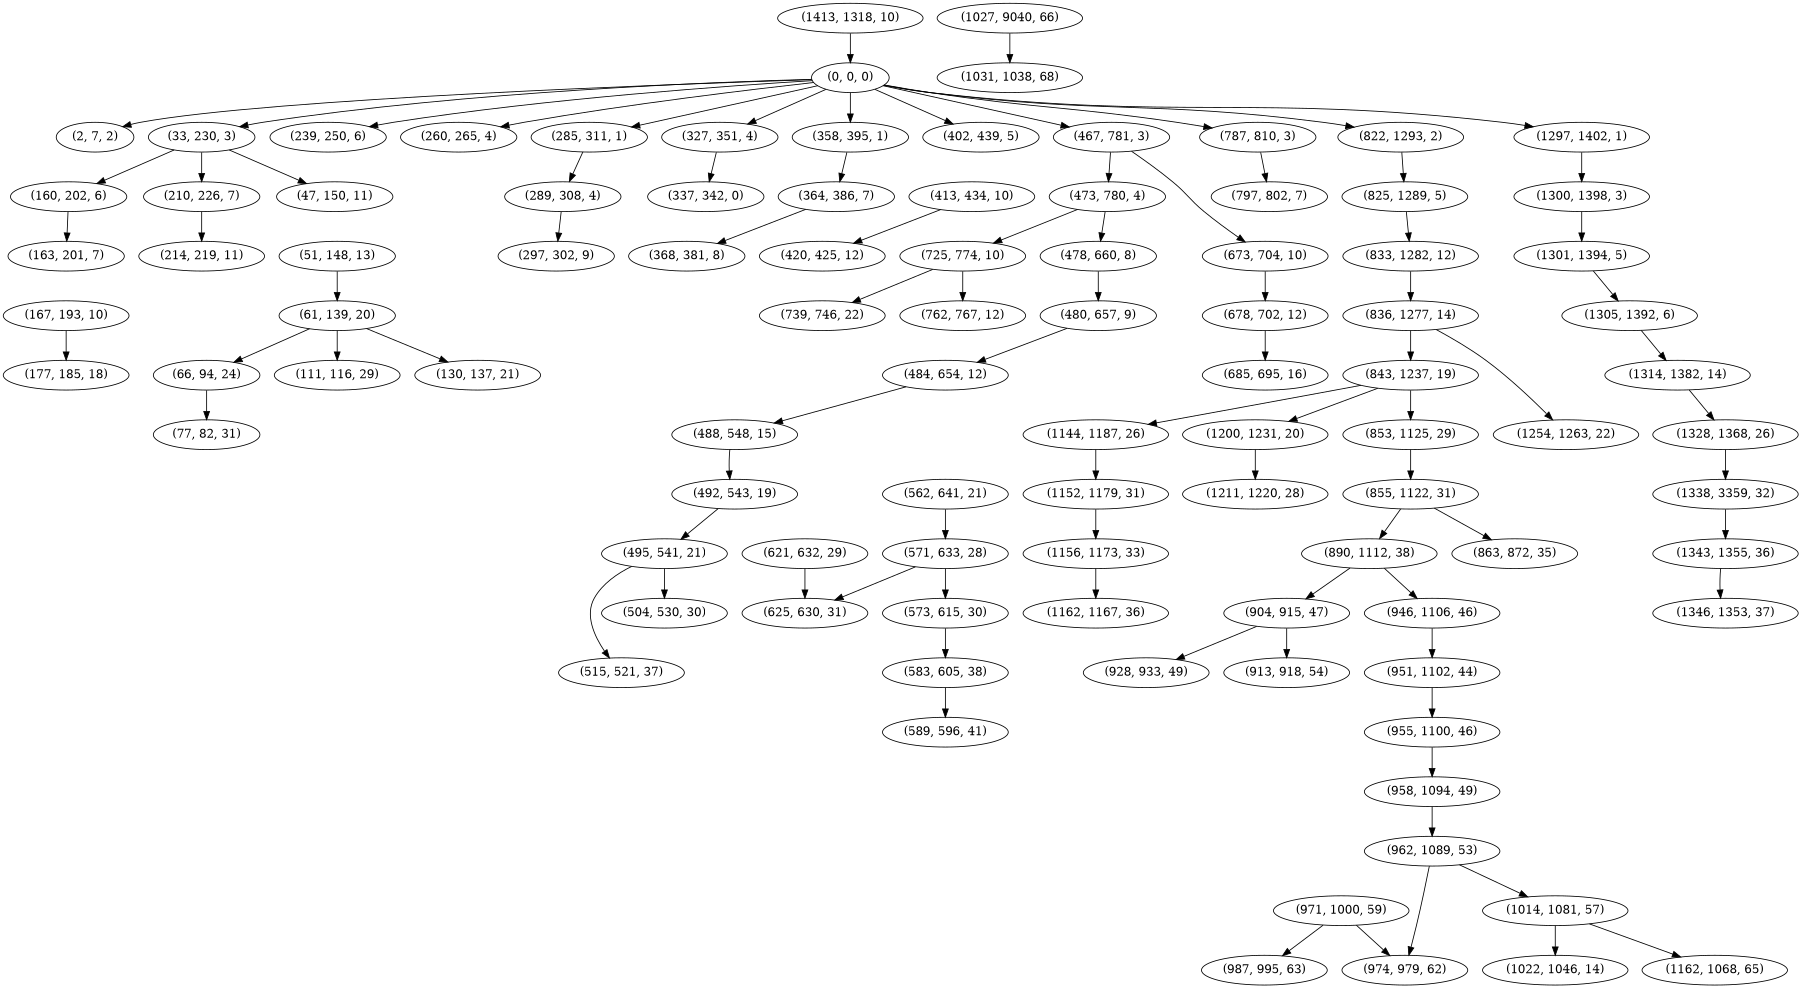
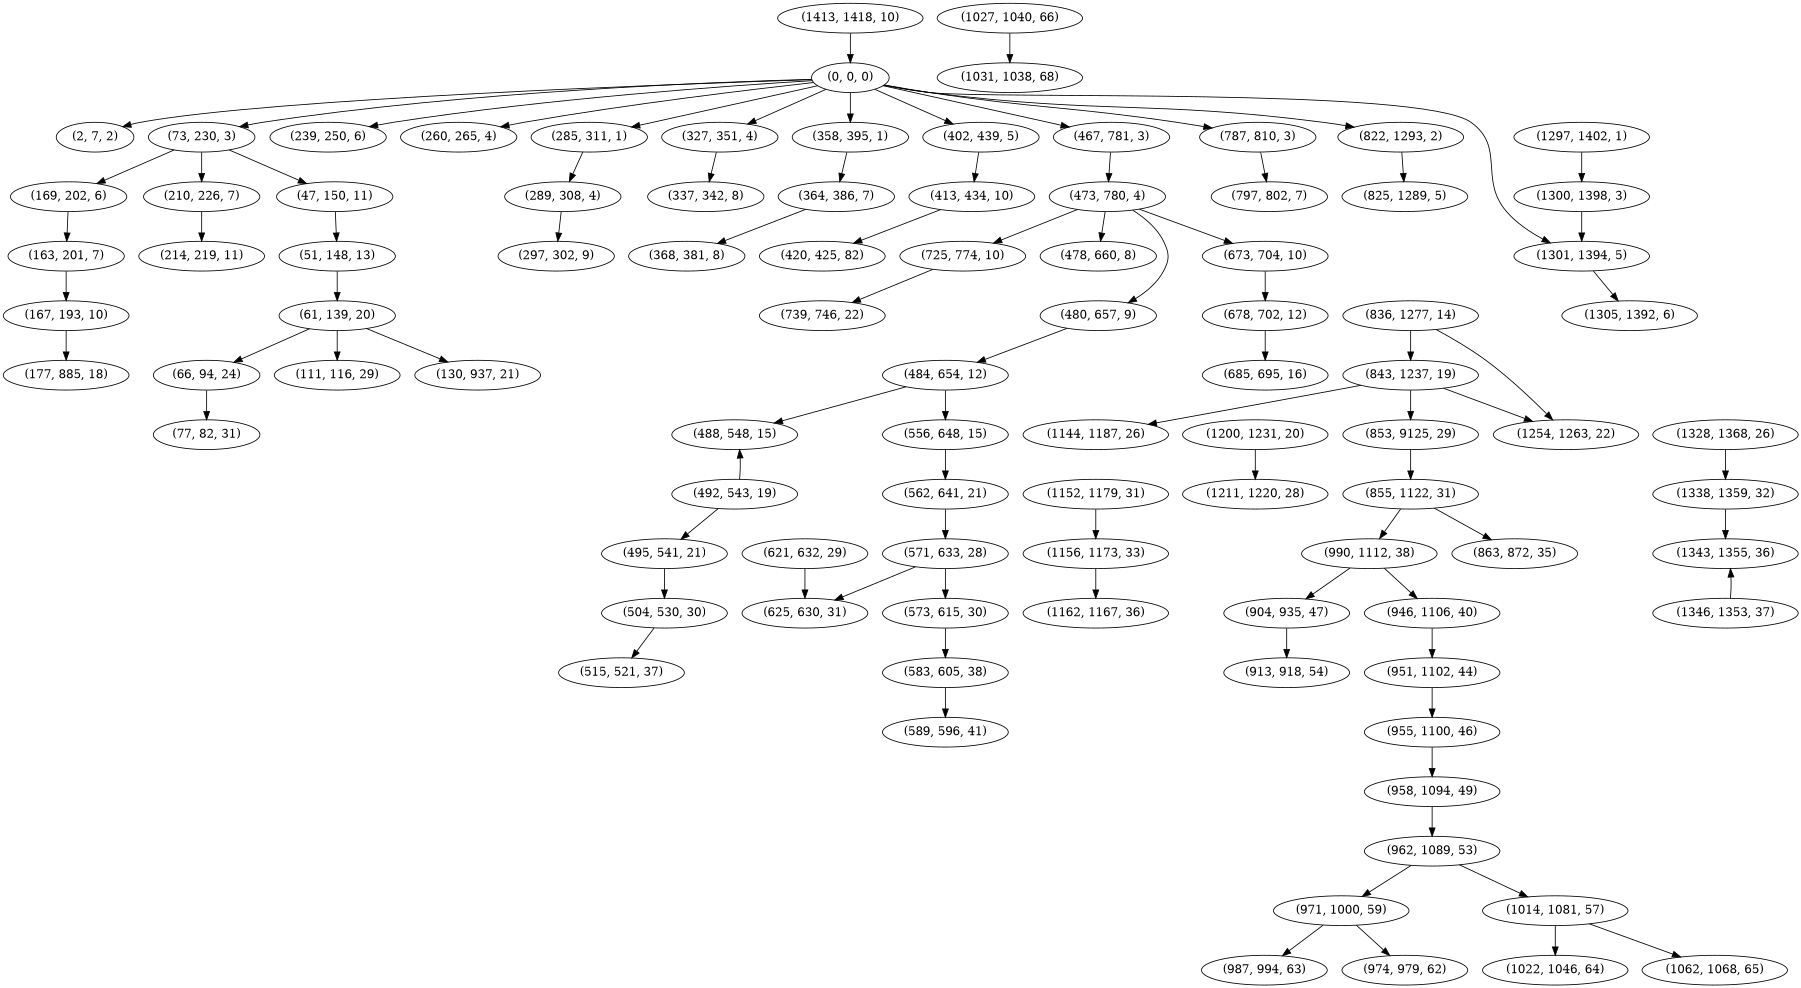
(850, 18) -> (850, 18)
(1010, 18) -> (1010, 18)
(1236, 108) -> (1251, 98)
(202, 137) -> (202, 137)
none -> (977, 163)
(1185, 194) -> (1182, 225)
(69, 197) -> (69, 197)
(706, 197) -> (706, 197)
none -> (336, 222)
(822, 256) -> (822, 256)
(1411, 256) -> none
none -> (66, 282)
(1098, 282) -> (1168, 254)
(963, 316) -> none
(66, 375) -> (66, 375)
(478, 375) -> (478, 375)
(1678, 375) -> none
(1337, 403) -> (1484, 403)
none -> (945, 435)
(1411, 435) -> (1411, 435)
(729, 460) -> (740, 469)
(1096, 460) -> none
(1726, 494) -> (1726, 494)
(1369, 554) -> (1369, 554)
(1720, 579) -> (1731, 588)
(593, 601) -> (645, 640)
(1287, 613) -> (1287, 613)
(1432, 613) -> (1432, 613)
(1146, 673) -> none
(1421, 907) -> (1390, 879)
(1264, 970) -> (1264, 970)
(1555, 970) -> (1555, 970)
(1715, 970) -> (1715, 970)
